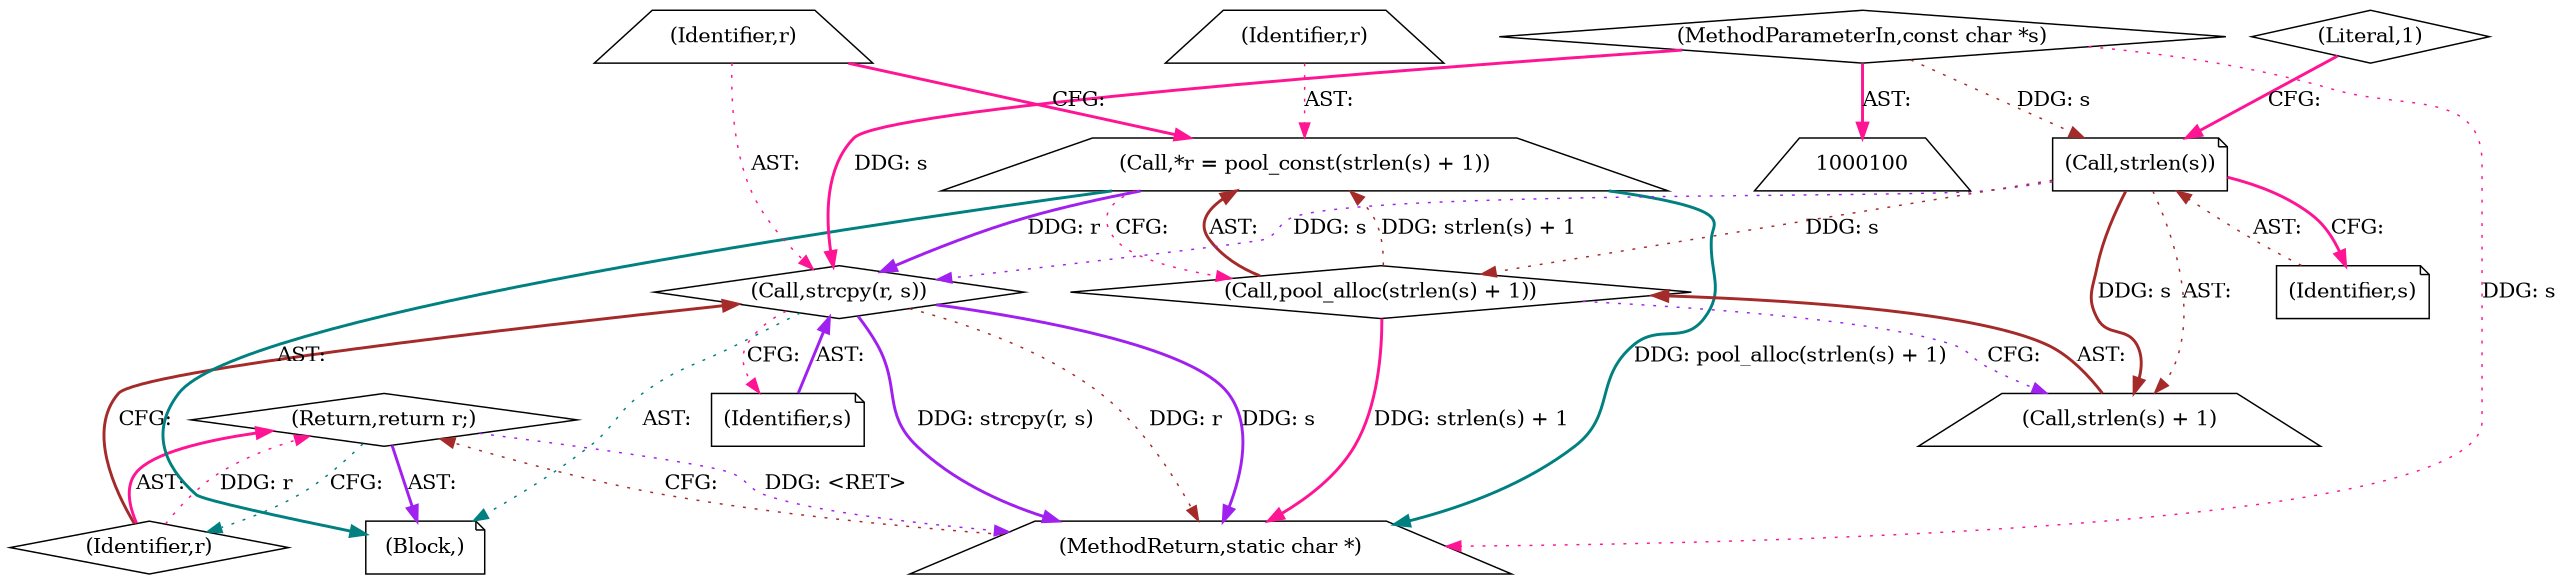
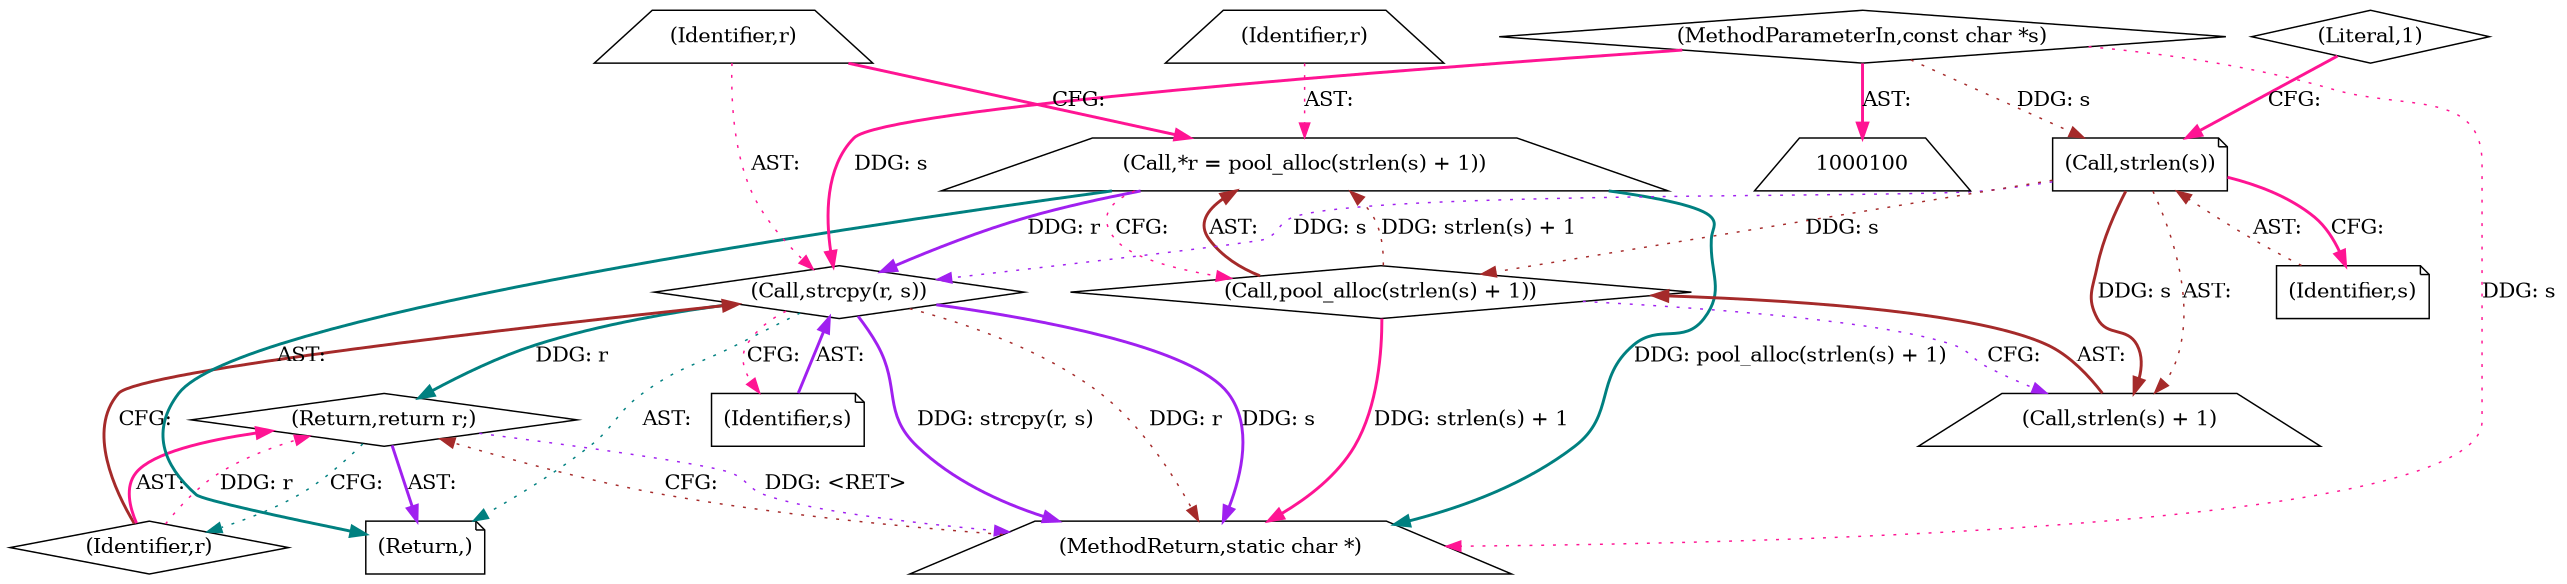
(1305, 164) -> (1305, 164)
none -> (579, 333)
(425, 548) -> (425, 548)
